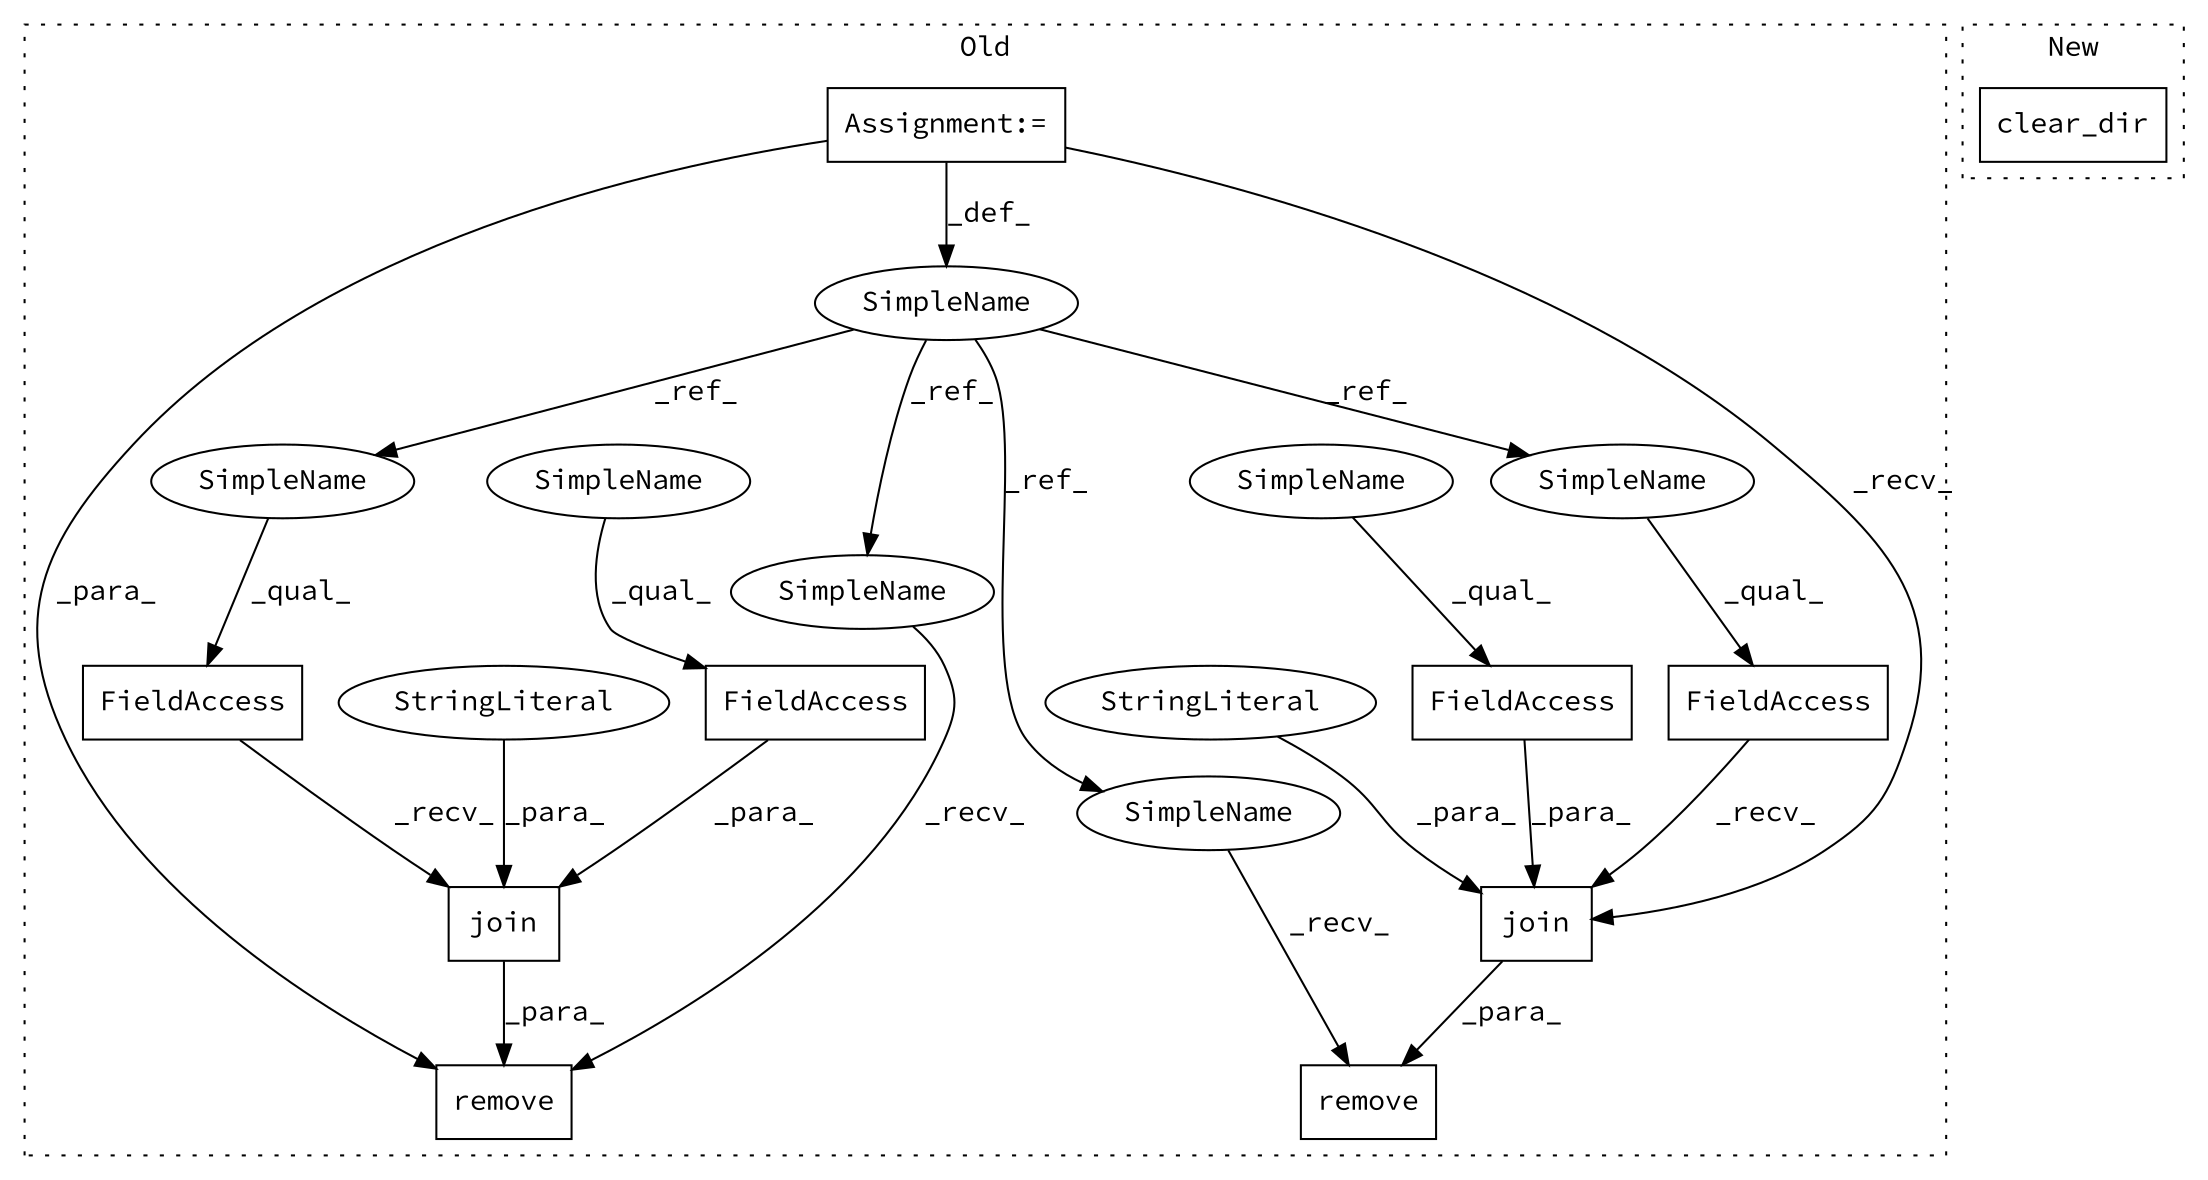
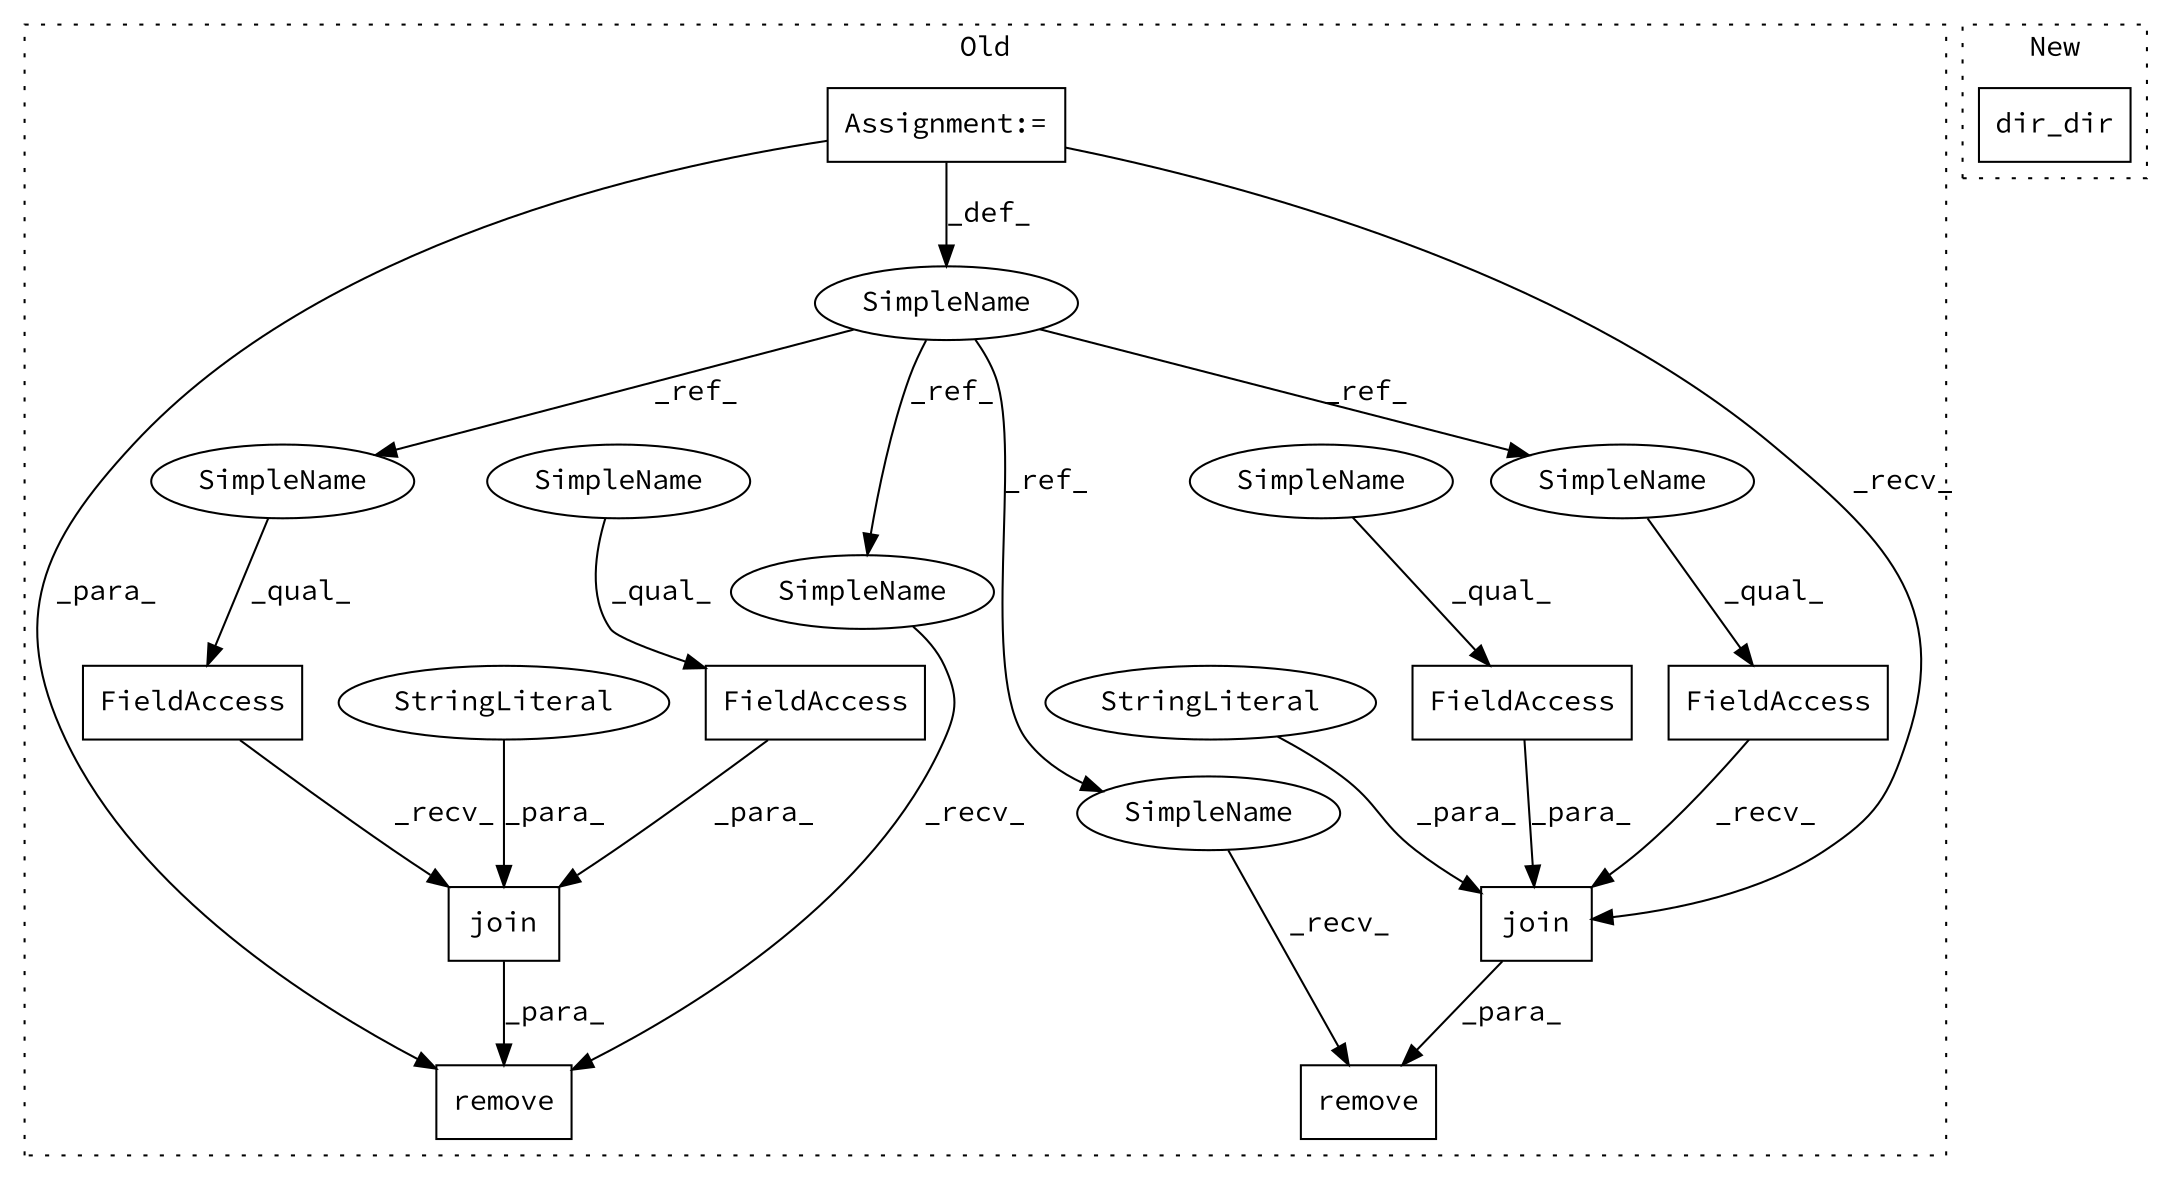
(2073, 125) -> (2055, 125)
